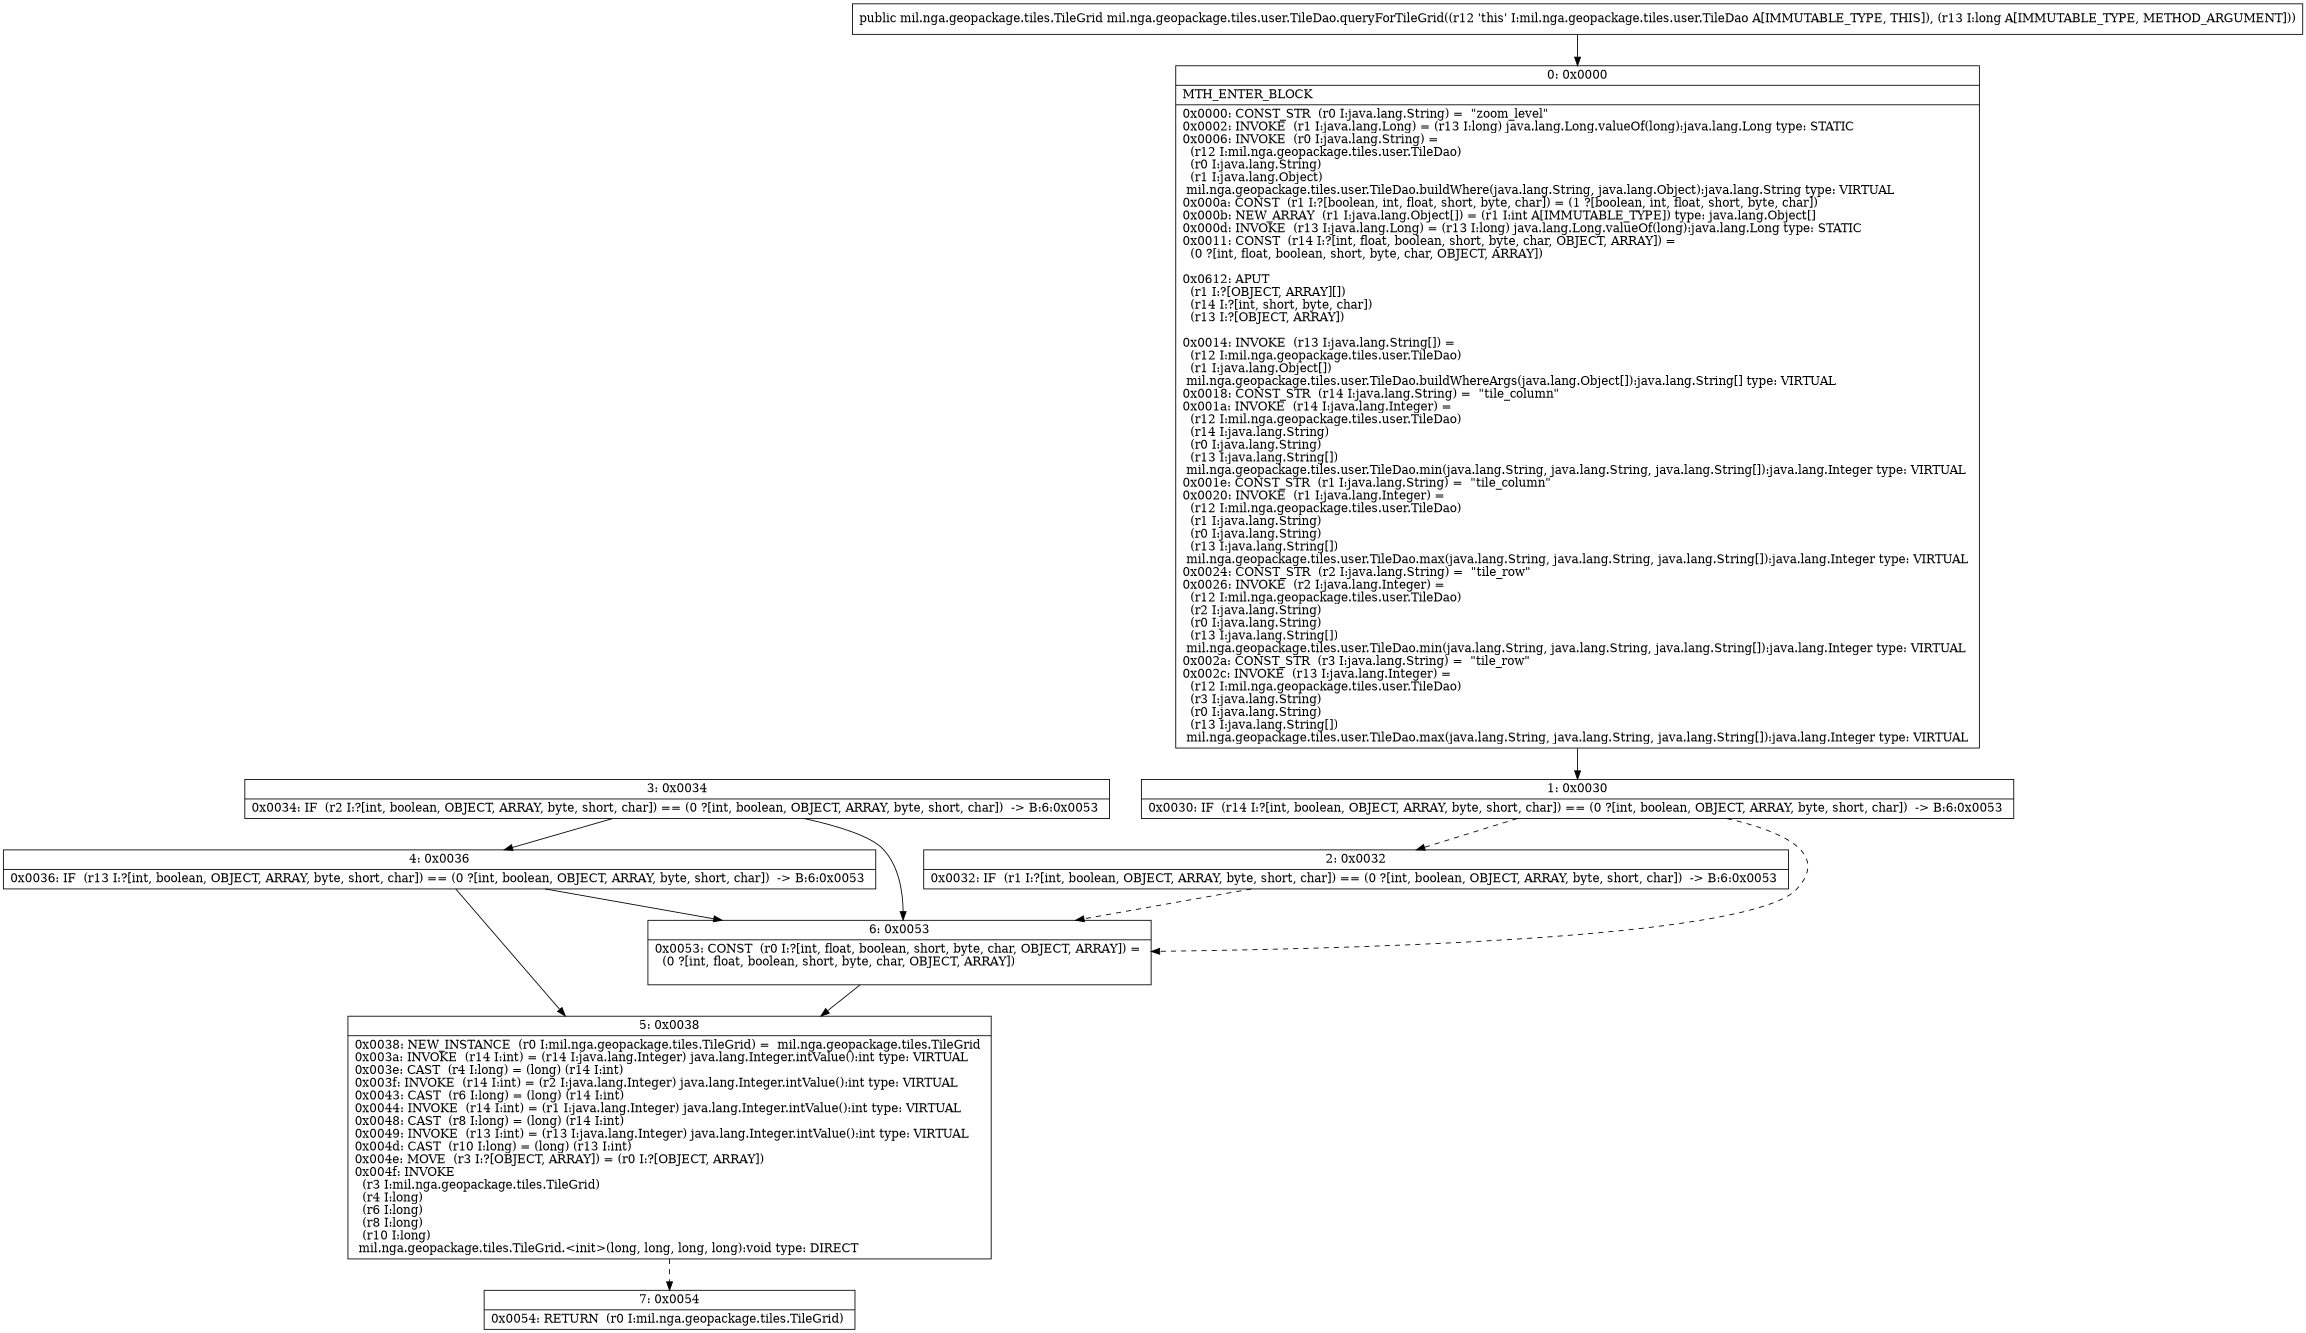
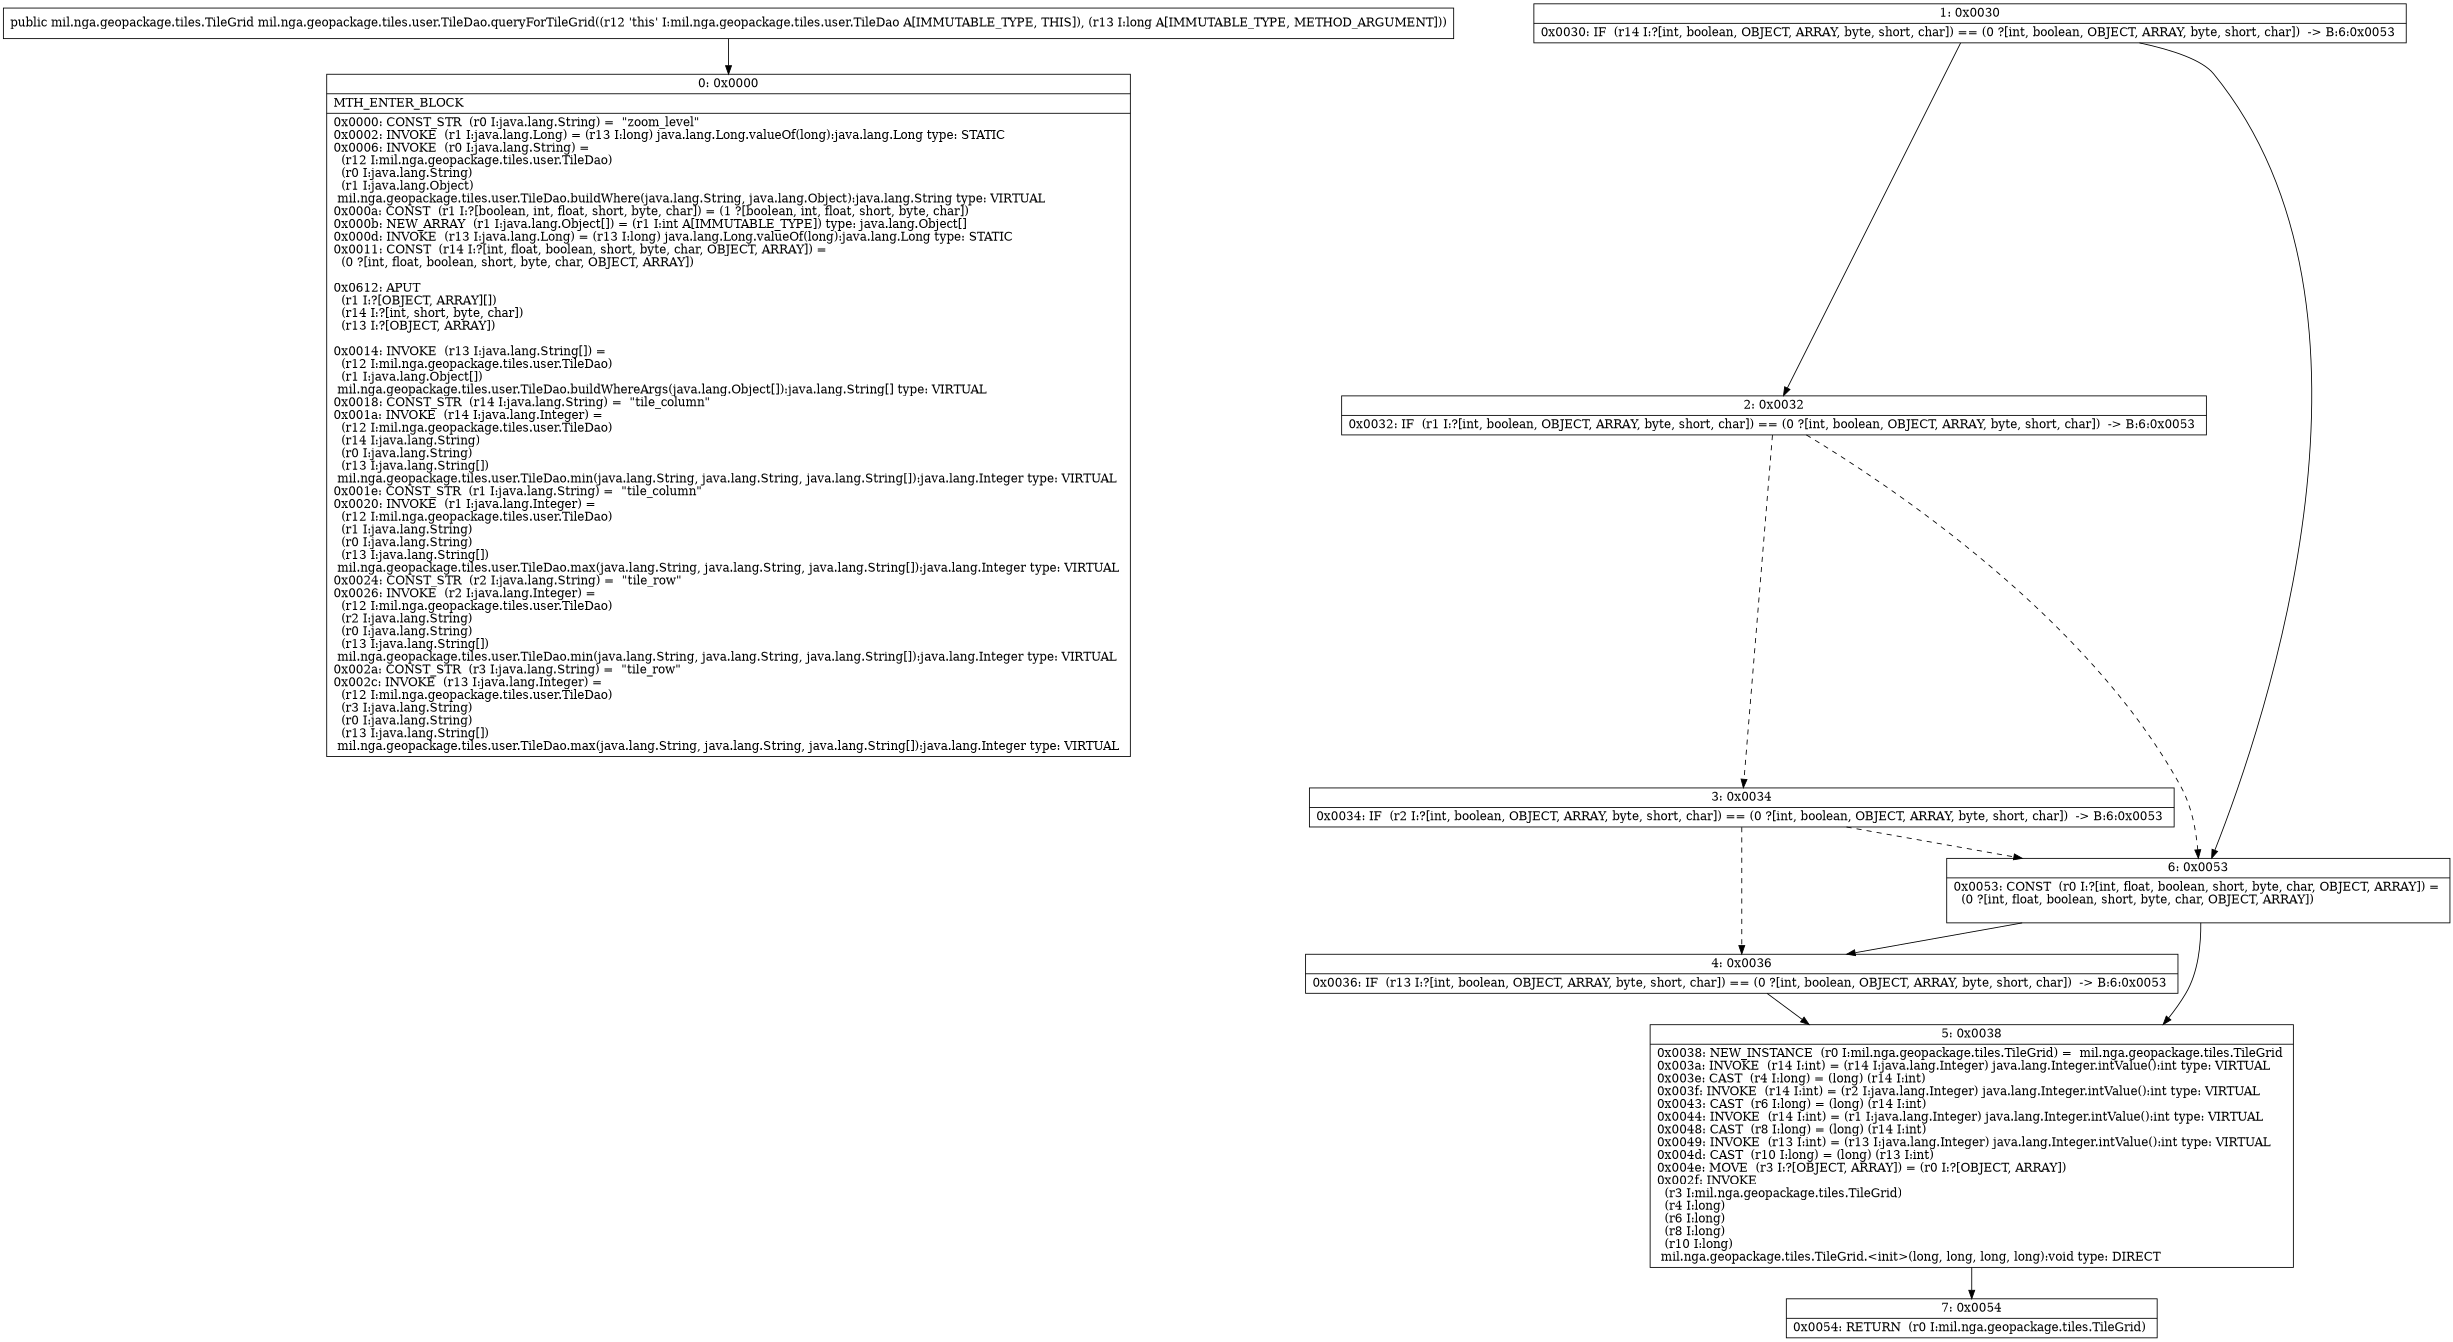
none -> (1758, 607)
(1578, 760) -> none
(563, 833) -> (1742, 886)
(1471, 833) -> (1874, 215)
(876, 843) -> (1930, 842)
(629, 904) -> (1939, 938)
(1544, 937) -> (2310, 417)
(409, 1172) -> (1711, 1181)
(670, 1270) -> (1972, 1279)
